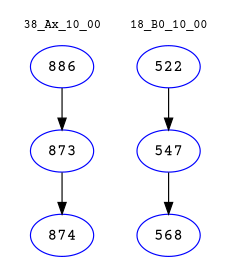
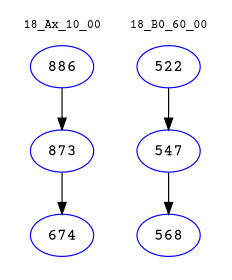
(63, 25) -> (63, 25)
(169, 25) -> (169, 25)
(62, 235) -> (62, 235)
